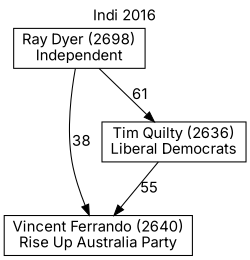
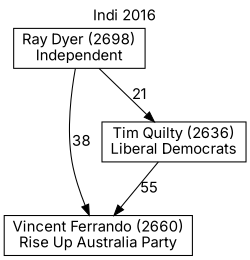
(140, 95) -> (140, 95)
(98, 236) -> (98, 236)
